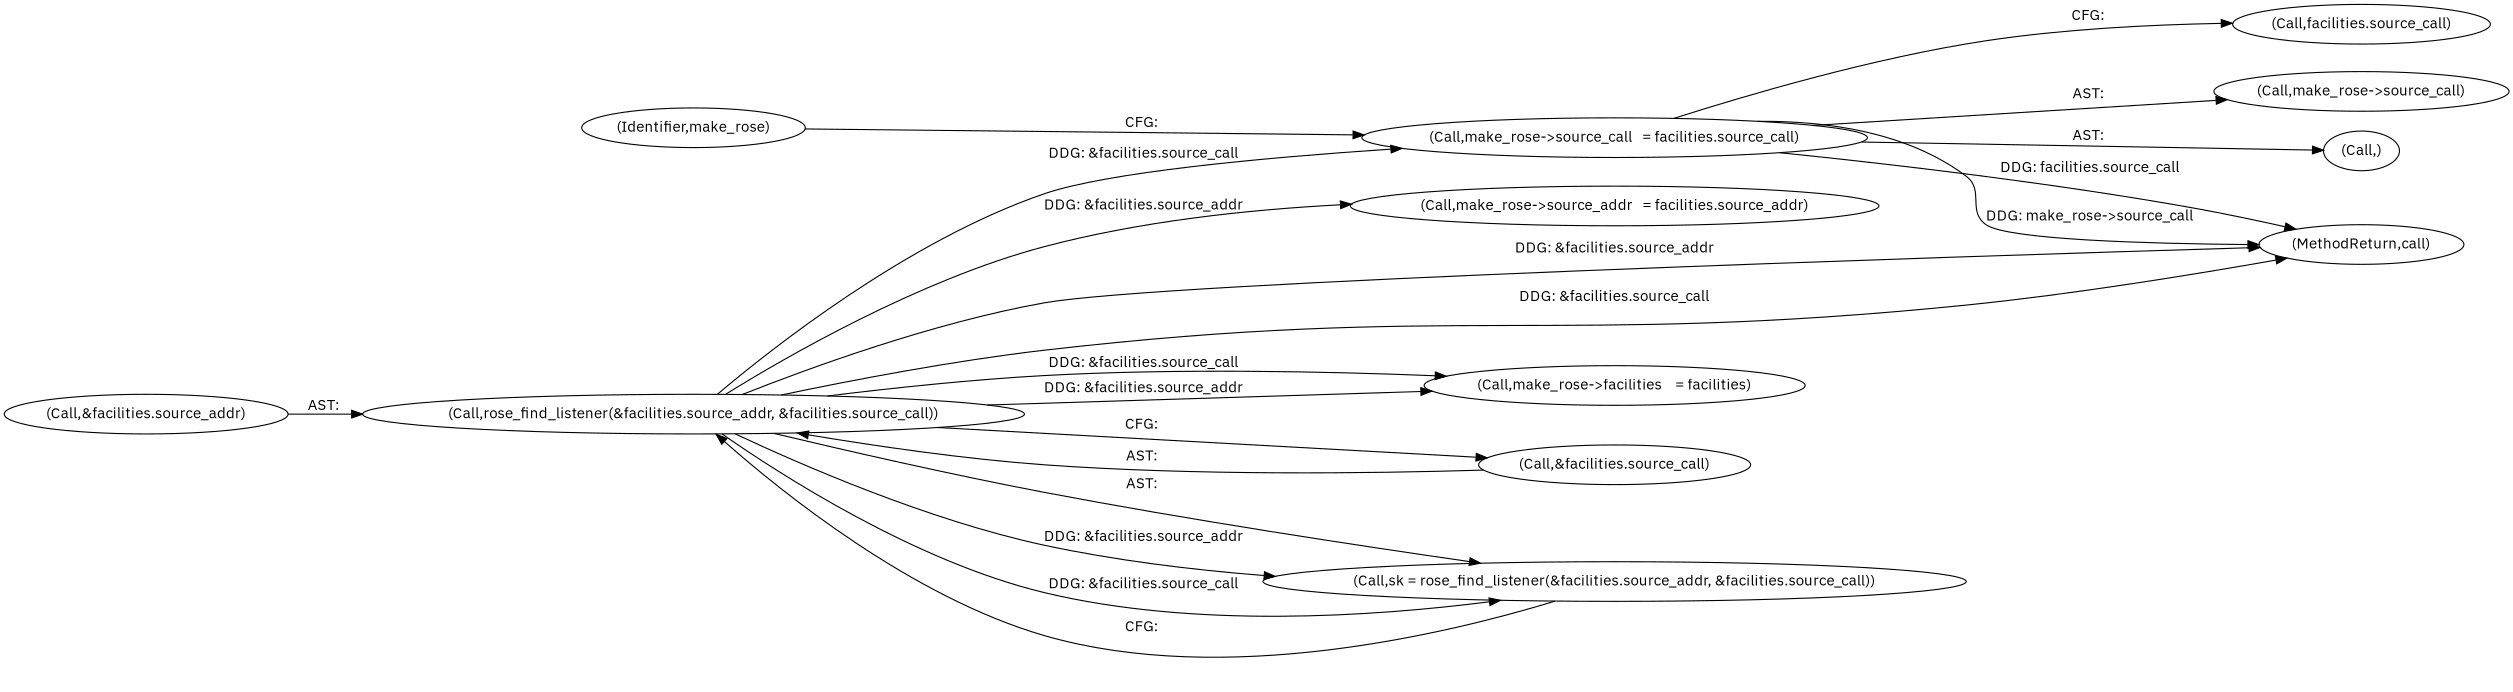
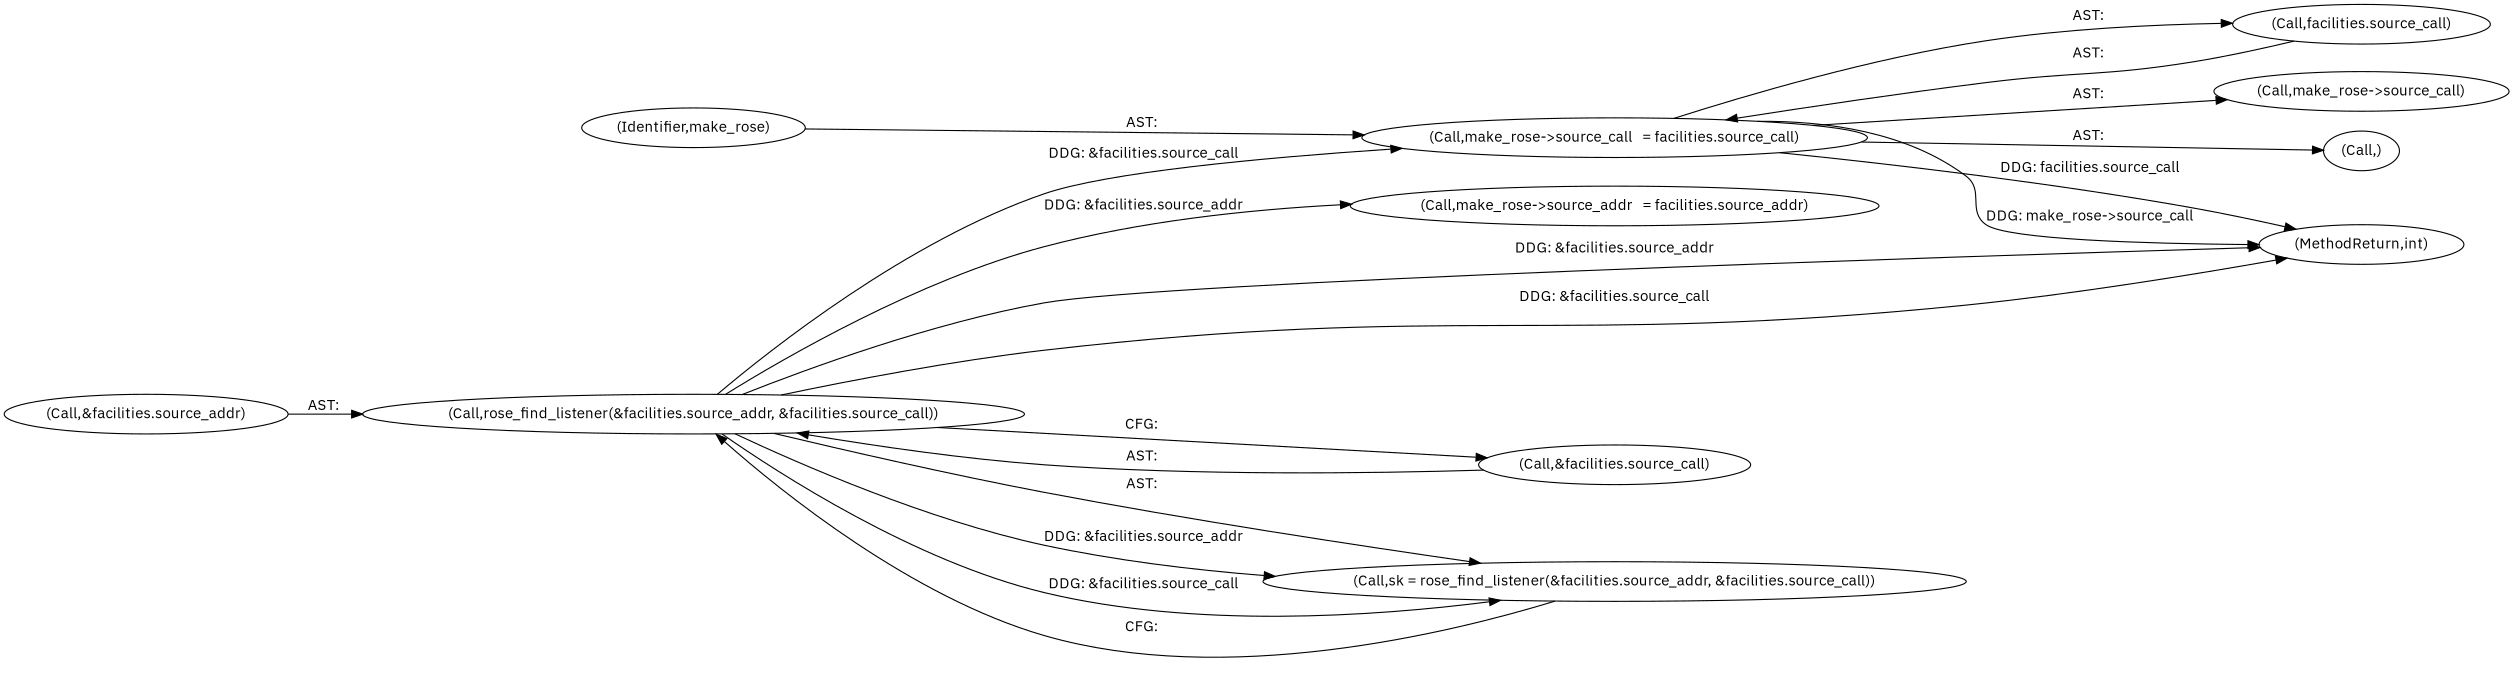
(2090, 16) -> (2090, 16)
none -> (2016, 79)
(1144, 123) -> (1144, 123)
(2361, 245) -> (2361, 245)
(1615, 385) -> none
